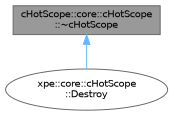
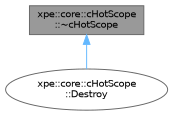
(87, 20) -> (87, 20)
